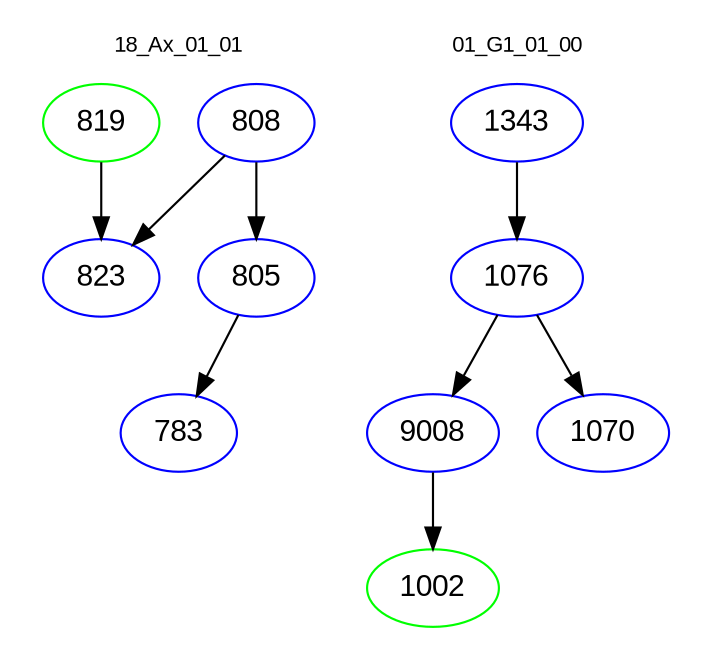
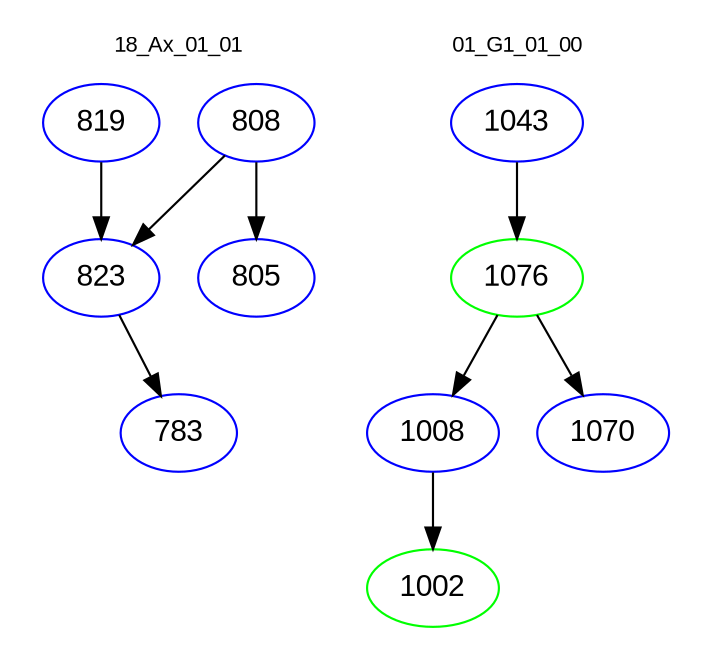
(101, 123) -> (101, 123)
(517, 123) -> (517, 123)
(517, 278) -> (517, 278)
(223, 346) -> (135, 346)
(433, 433) -> (433, 433)
